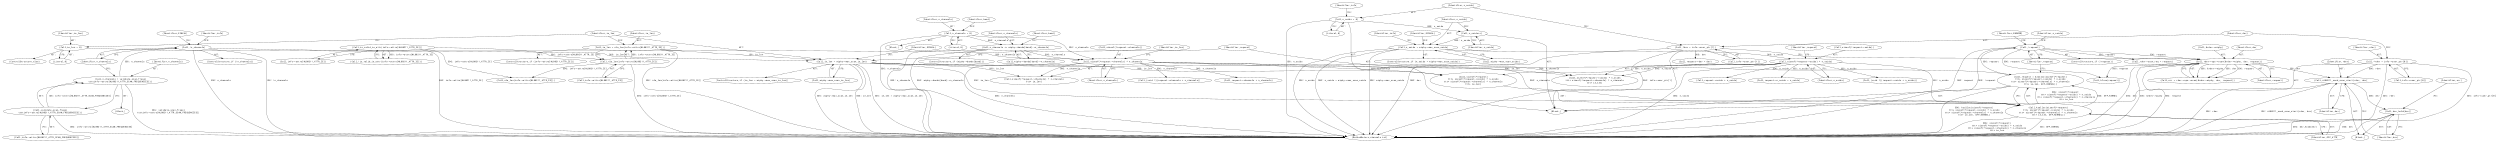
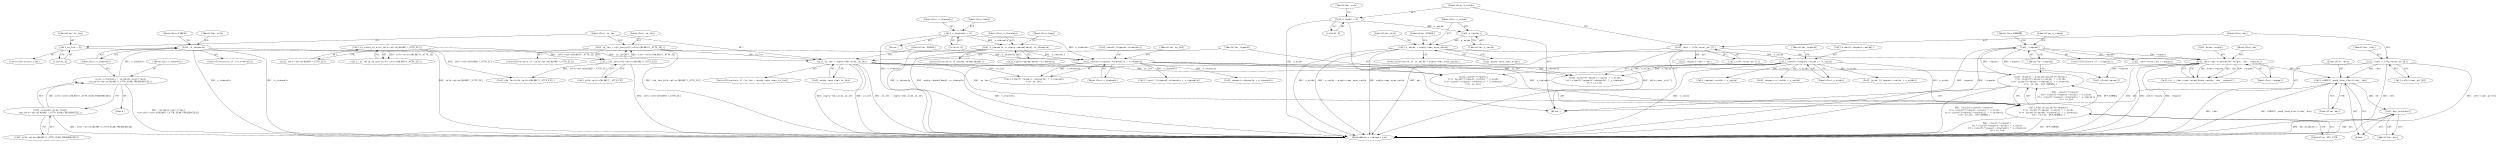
(2451, 80) -> none
